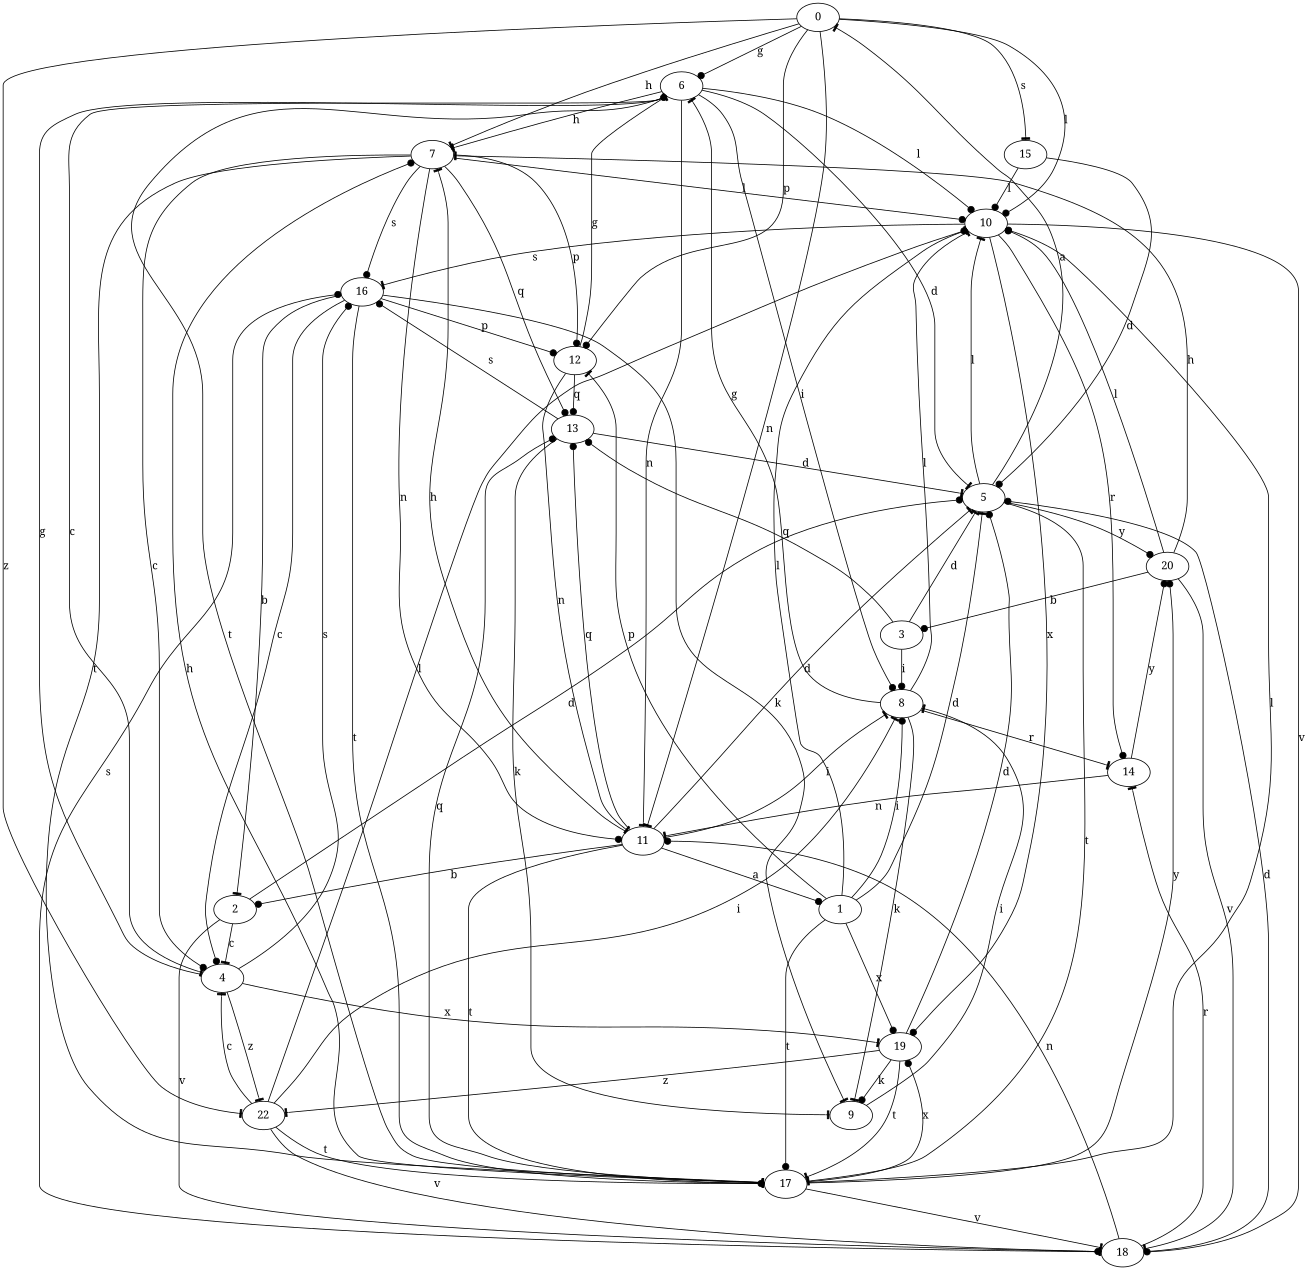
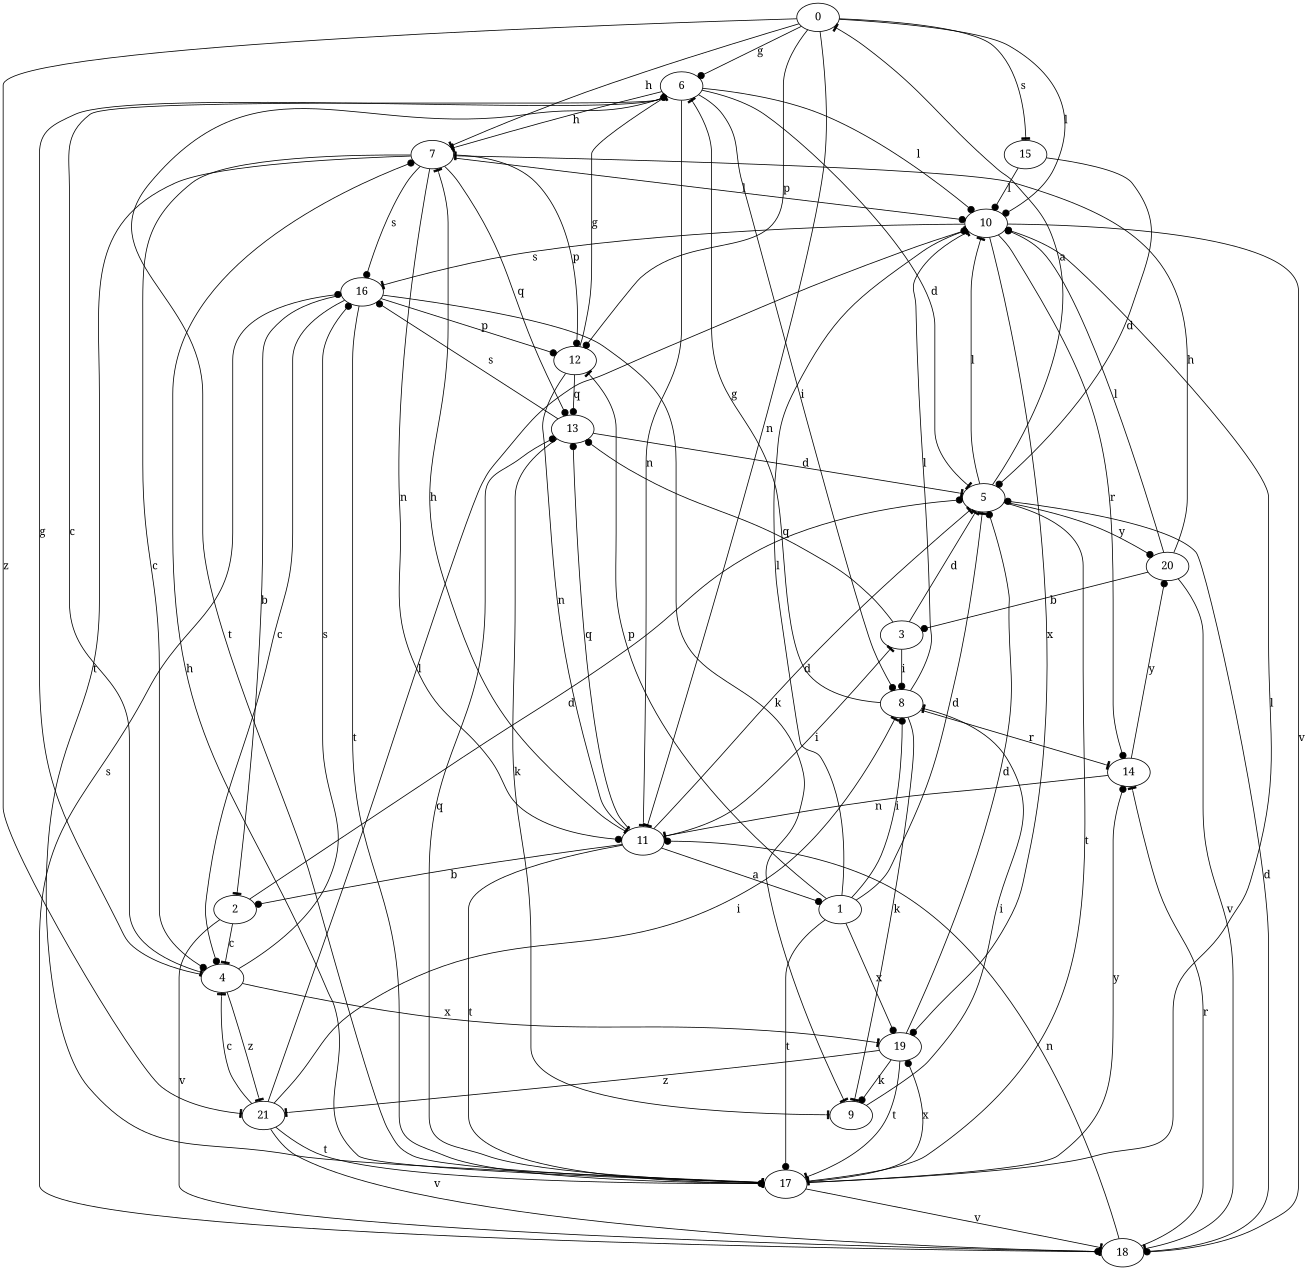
(783, 795) -> (788, 760)
(1142, 1015) -> (1100, 1108)
(263, 1115) -> (263, 1115)
